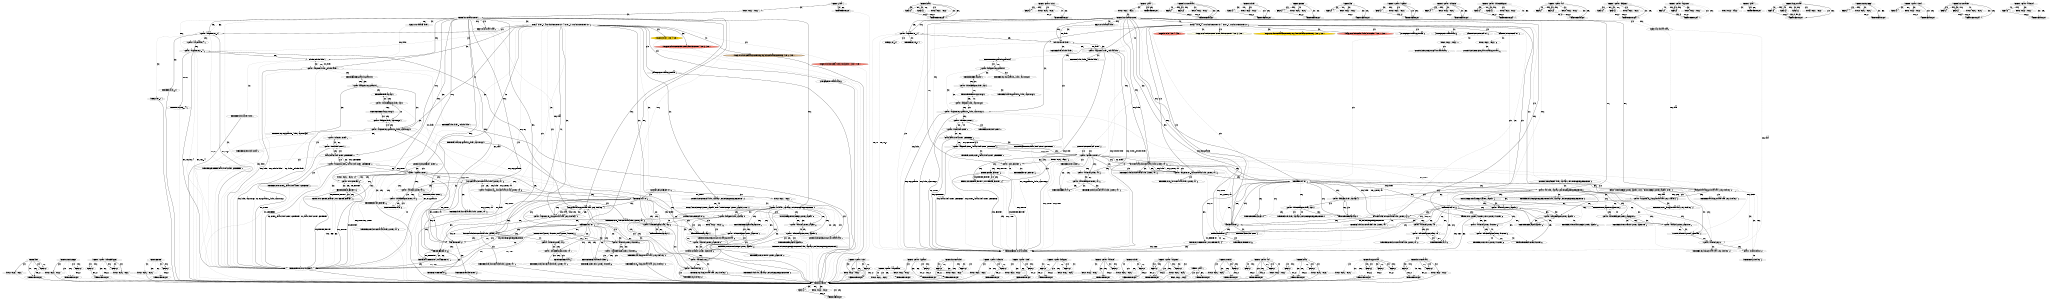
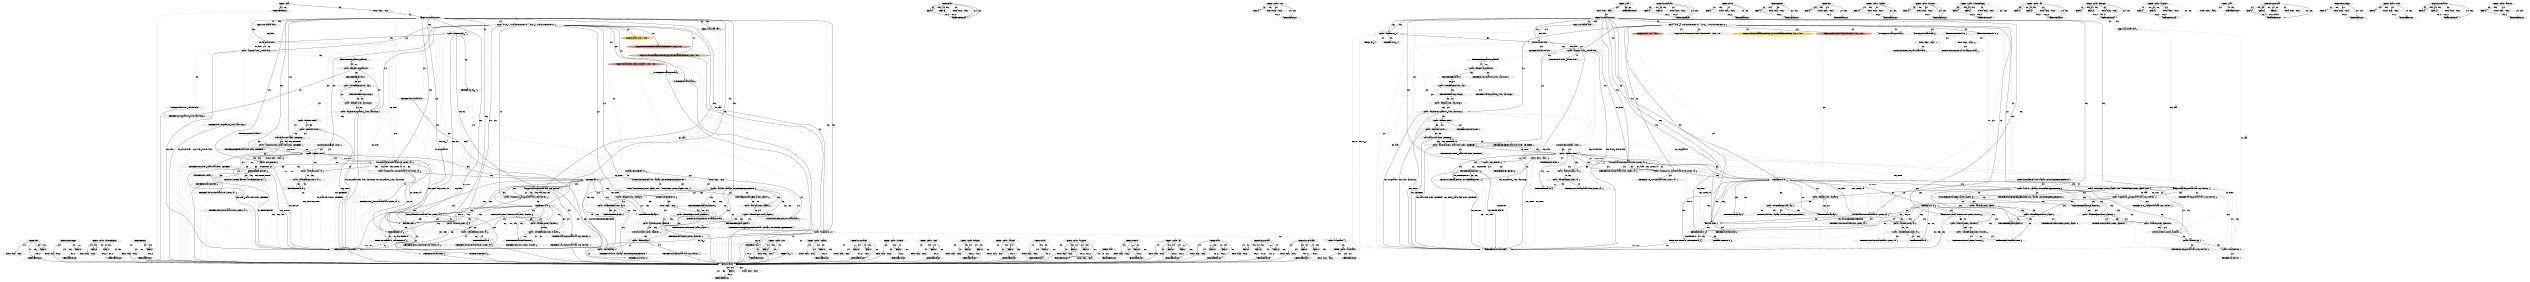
(195, 46) -> (1340, 245)
(186, 77) -> (467, 60)
